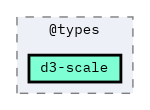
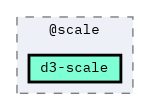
(75, 30) -> (75, 30)
